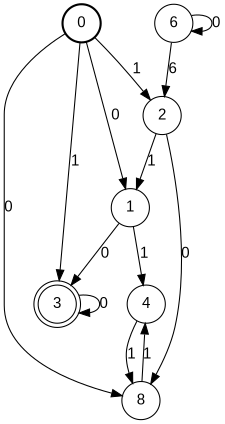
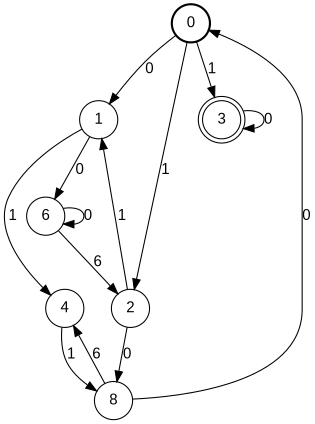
(4, 231) -> (302, 256)
(98, 250) -> (75, 163)
(147, 354) -> (97, 354)
